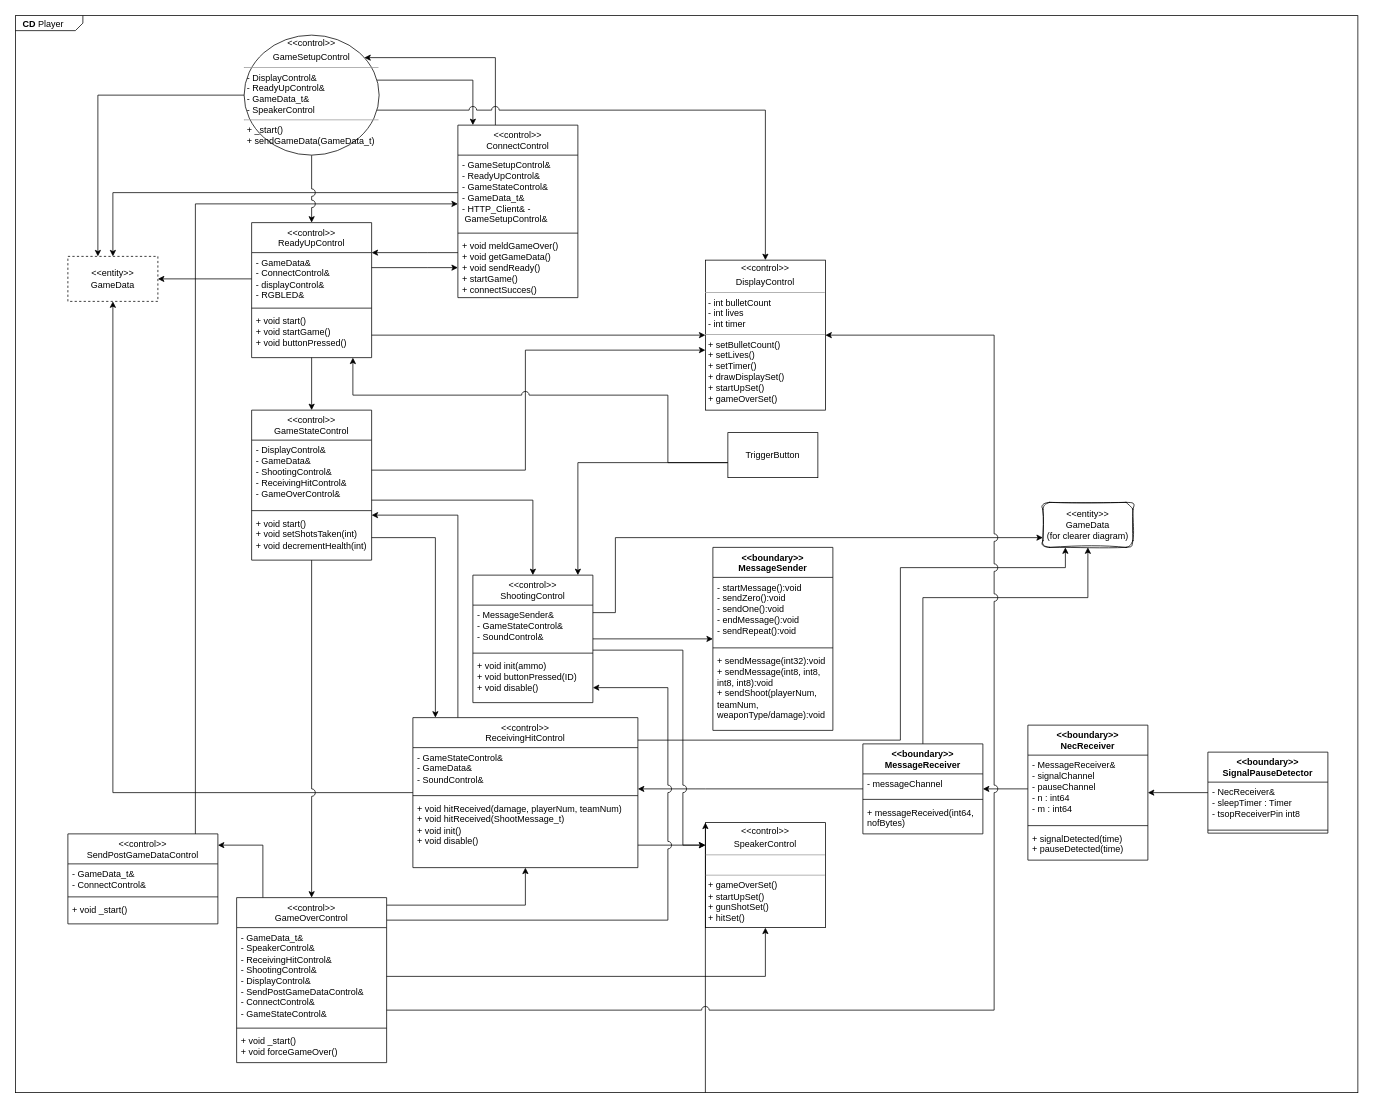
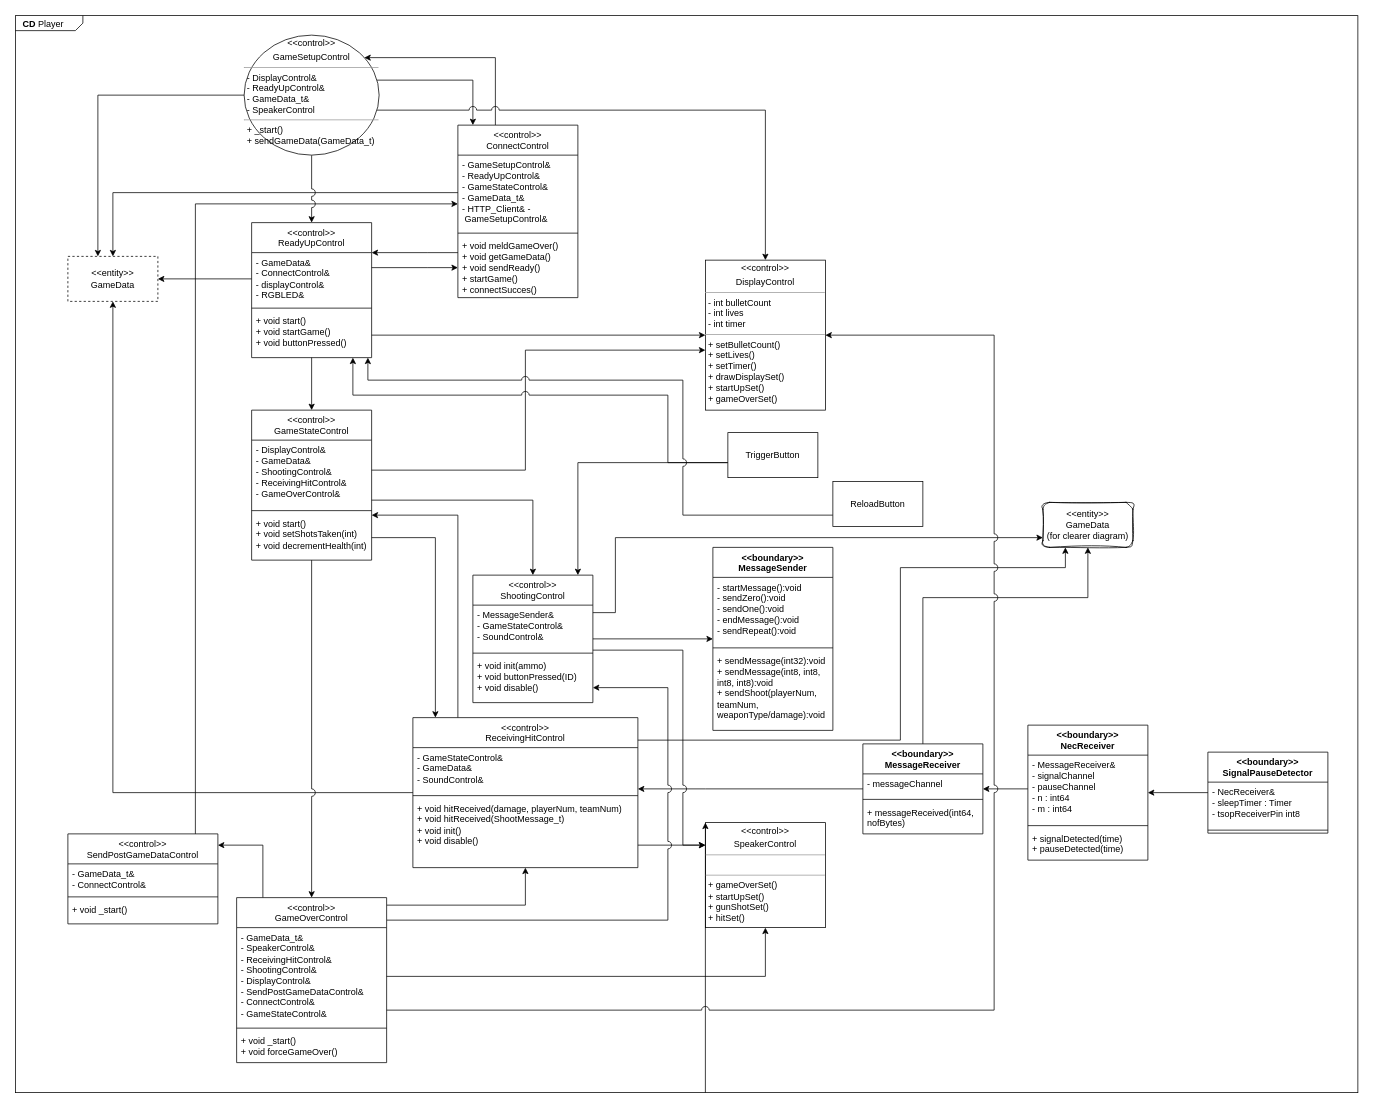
none -> (686, 460)
none -> (878, 504)
